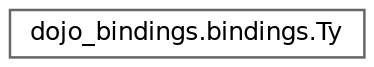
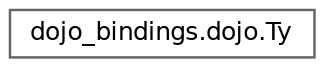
(187, 34) -> (162, 34)
